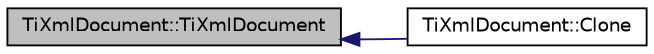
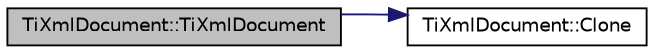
(384, 39) -> (365, 14)
